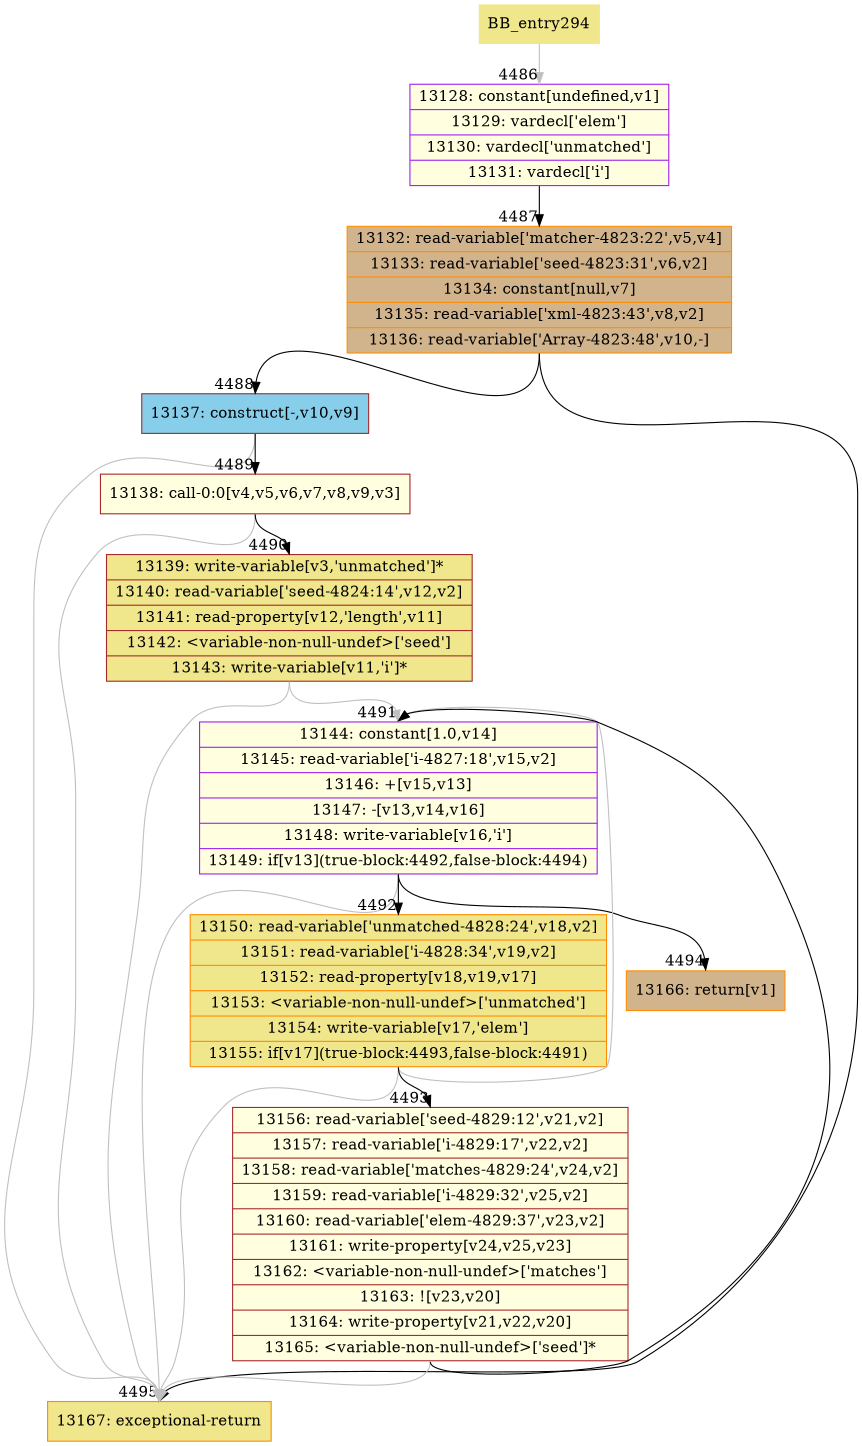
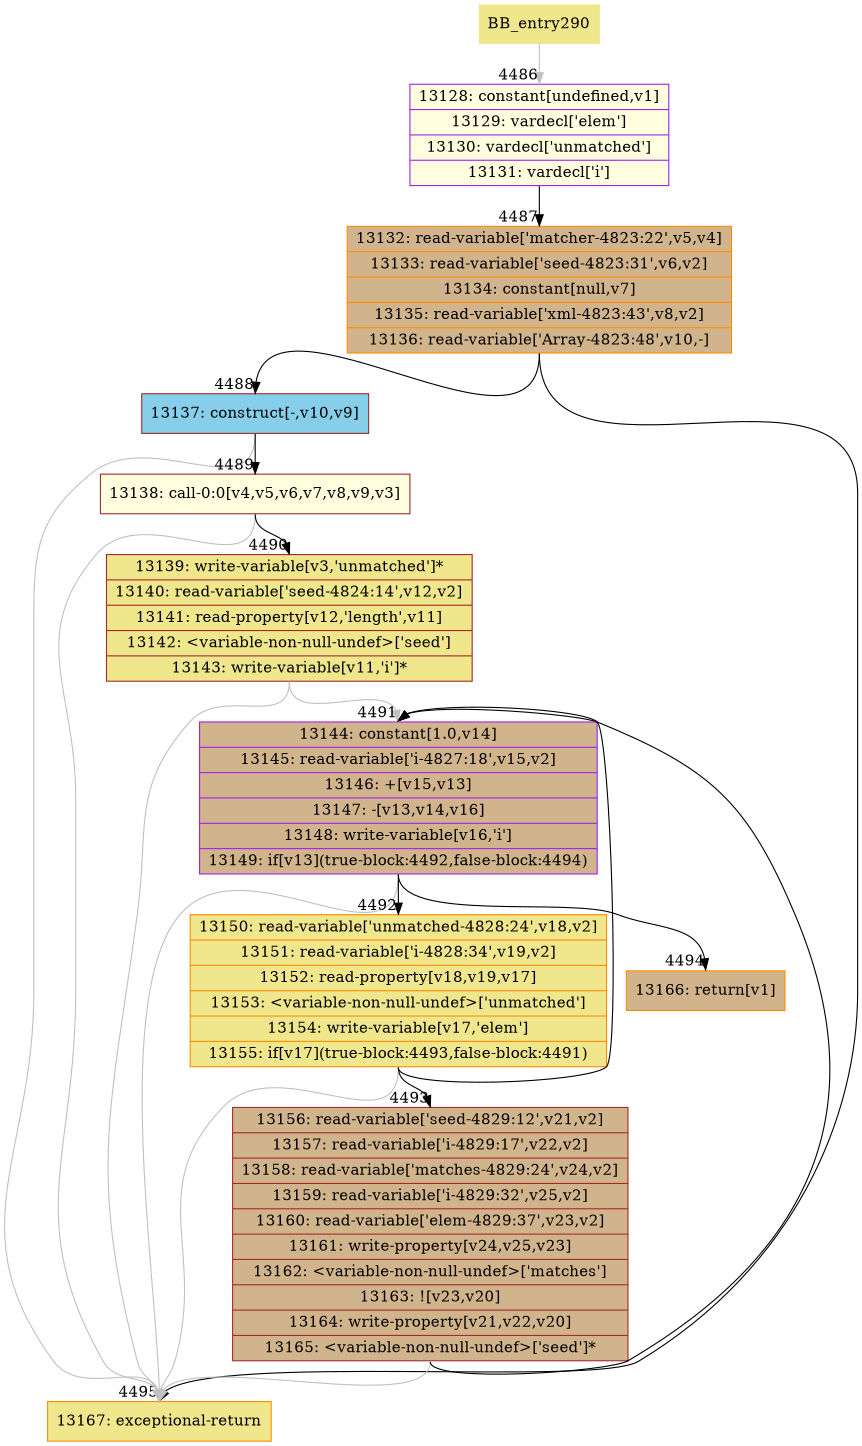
(539, 24) -> (539, 24)
(398, 798) -> (398, 798)
(612, 905) -> (612, 905)
(430, 1234) -> (430, 1234)
